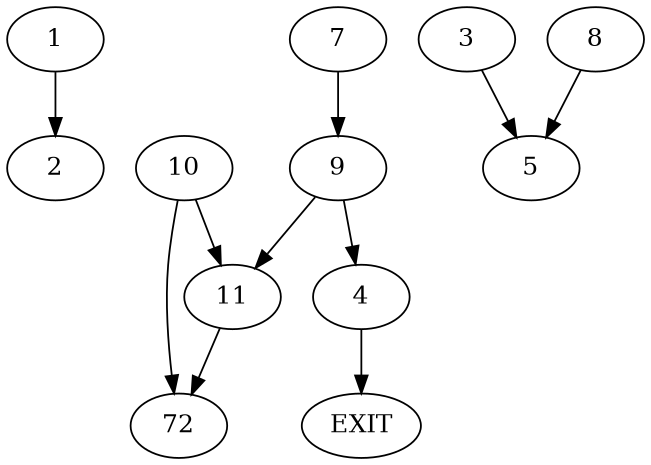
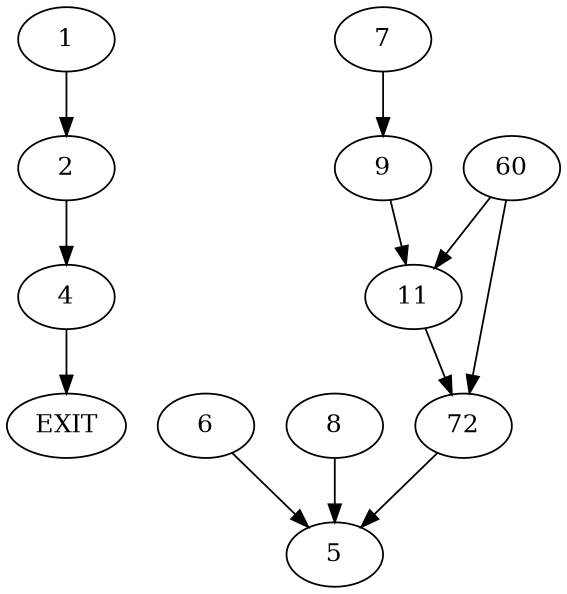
(467, 39) -> (206, 426)
(184, 168) -> (512, 168)
(348, 223) -> (66, 224)
none -> (406, 484)
